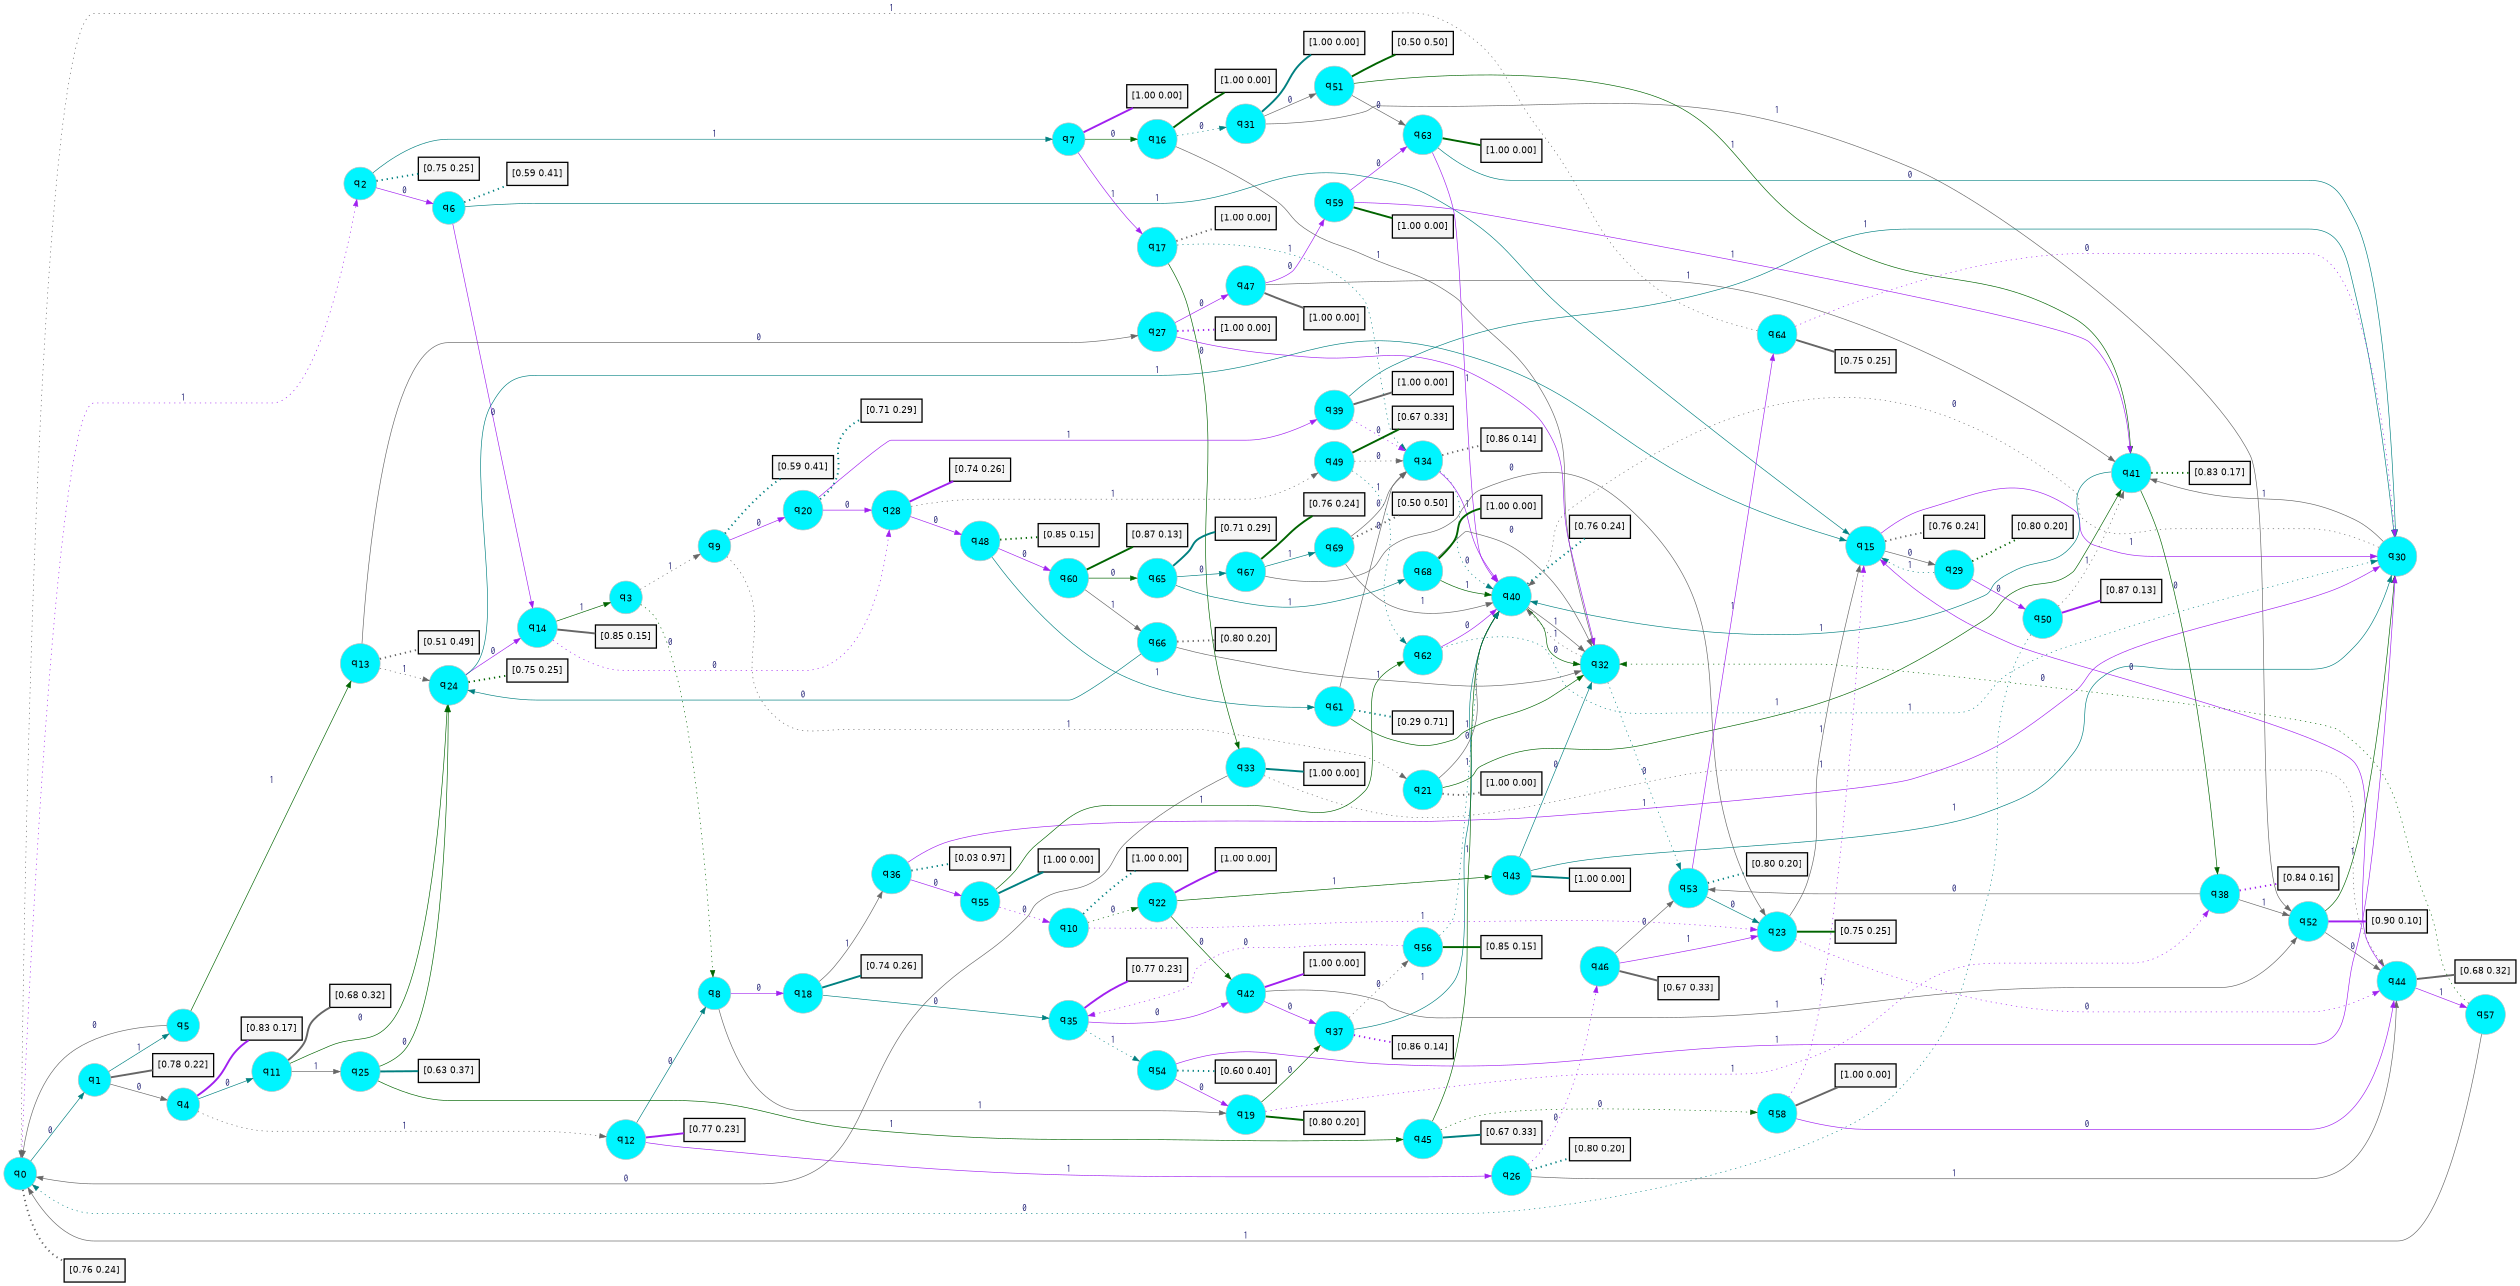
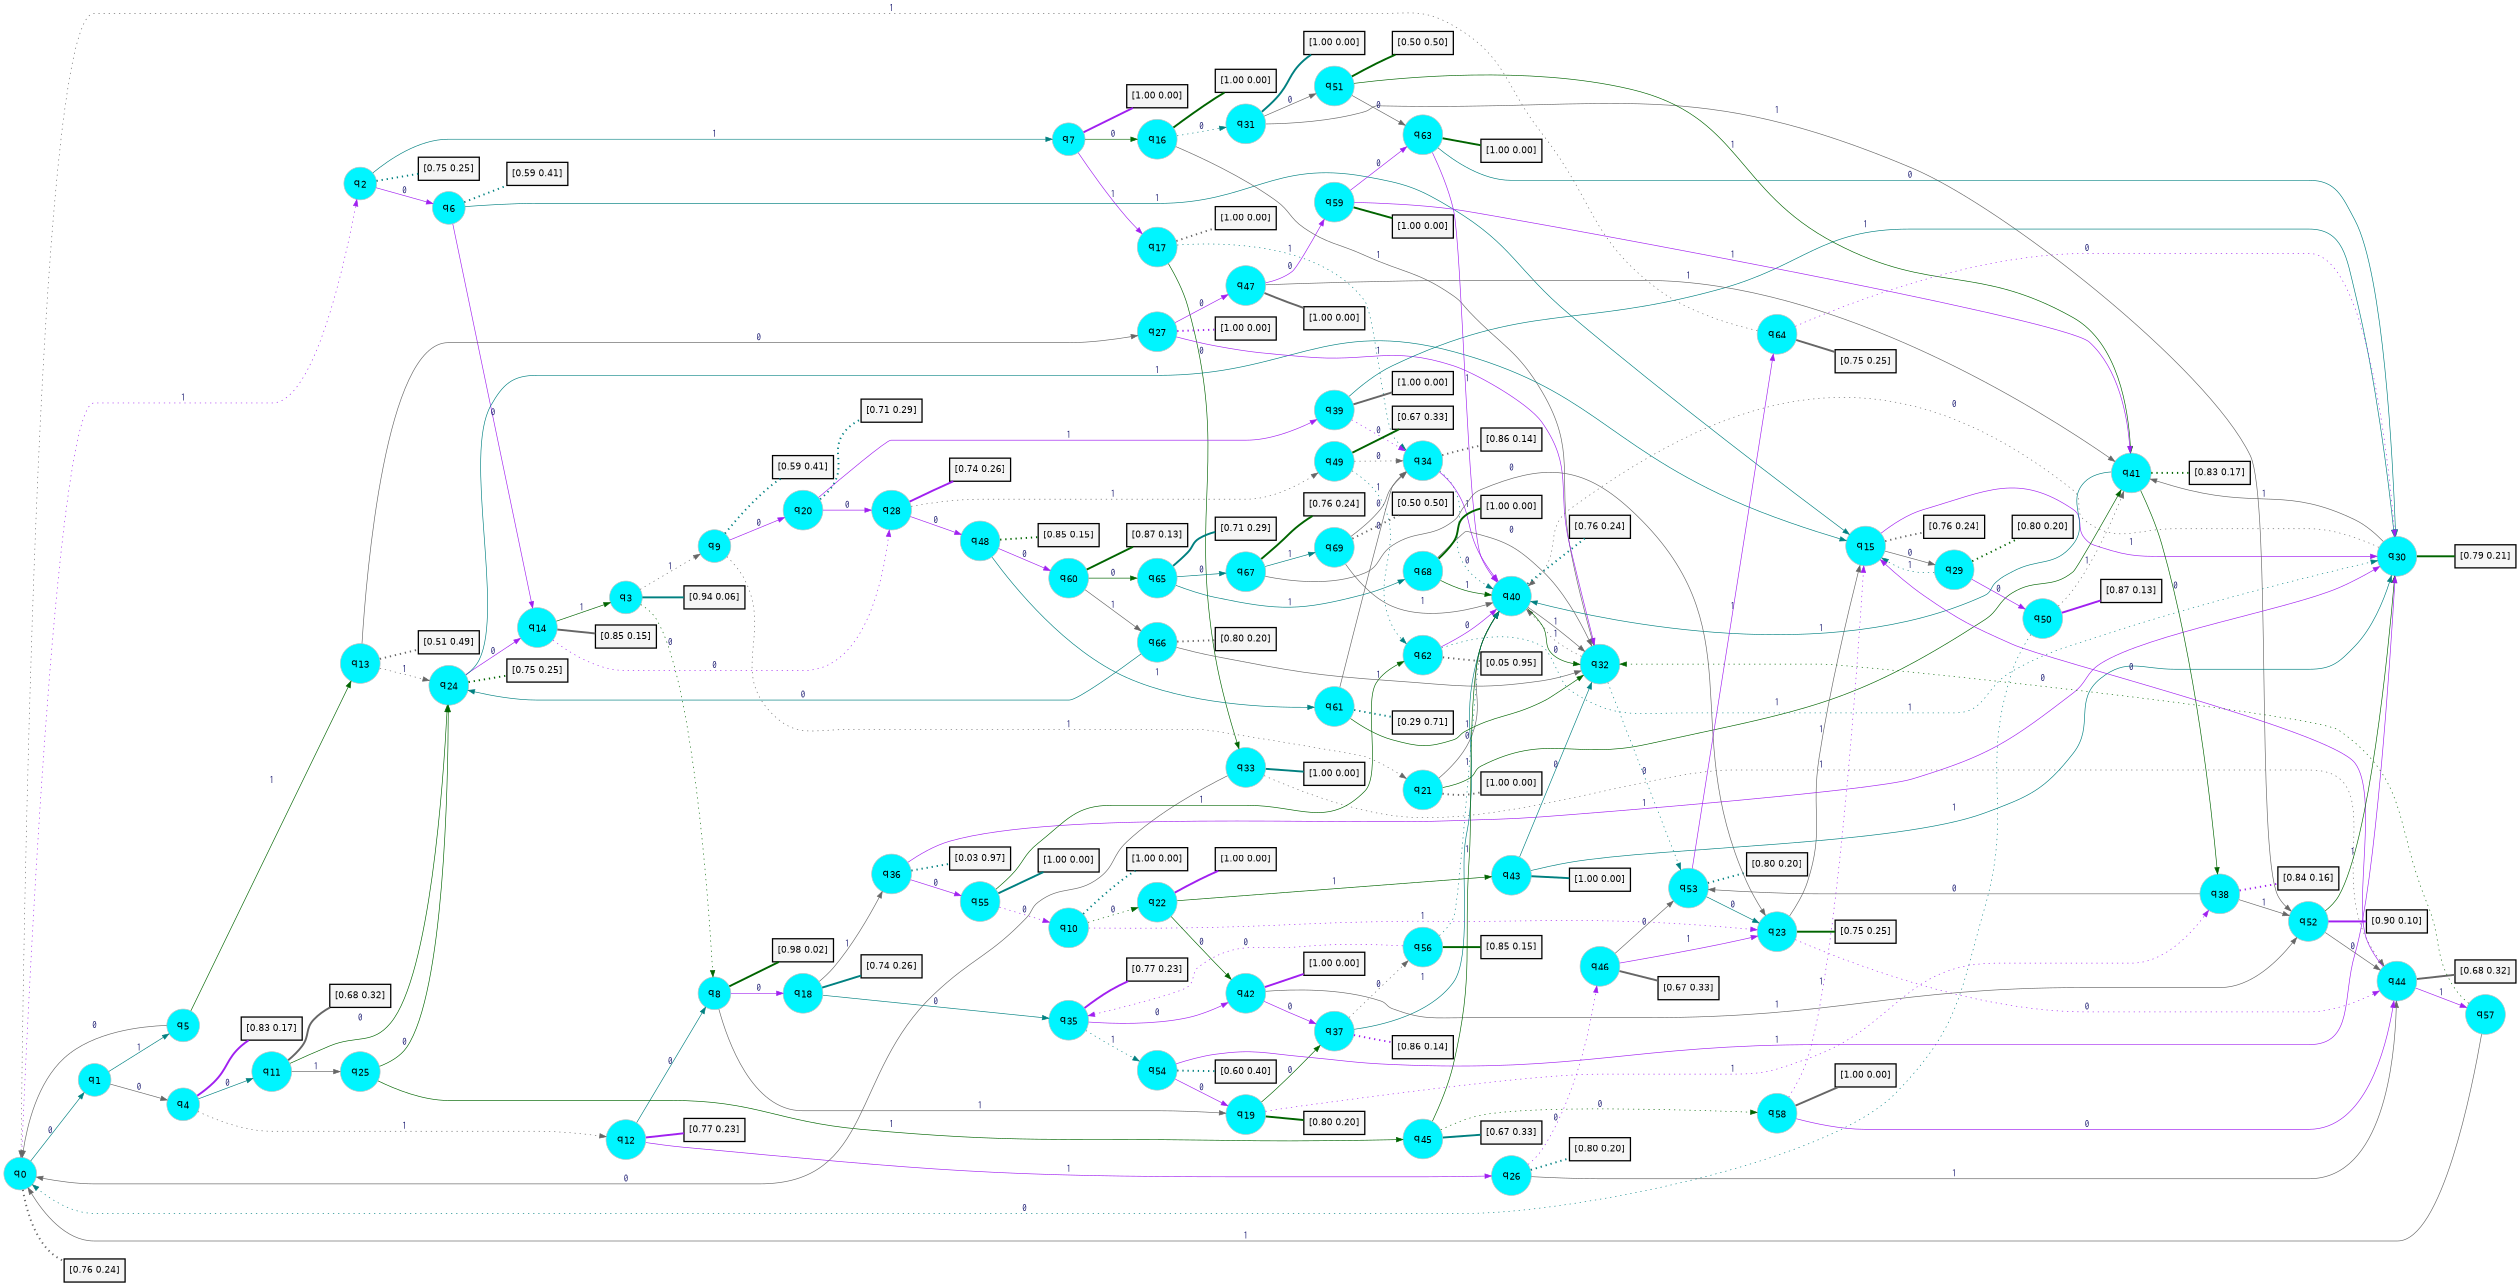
none -> (2485, 556)
none -> (714, 597)
none -> (1511, 663)
none -> (803, 950)
(183, 1065) -> none
(449, 1071) -> none
